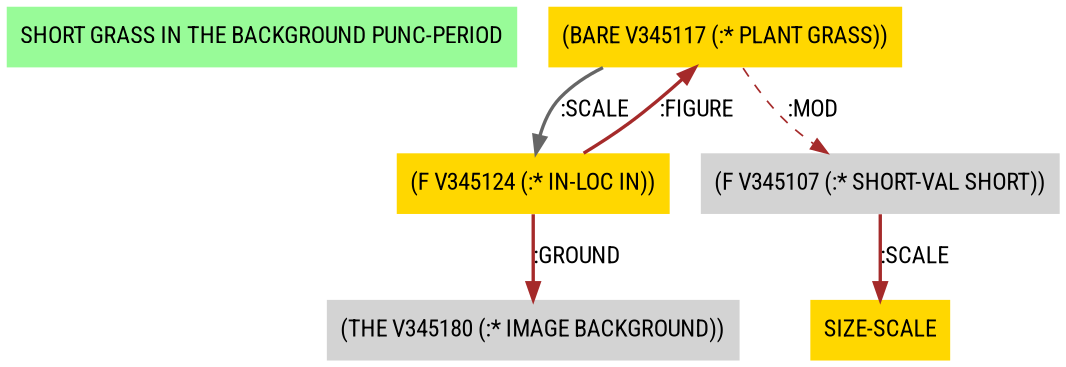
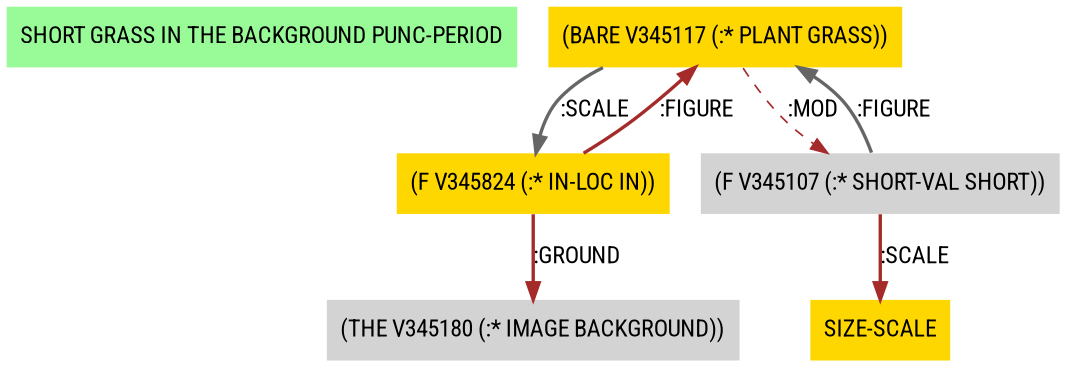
none -> (849, 109)
(533, 184) -> (533, 184)
